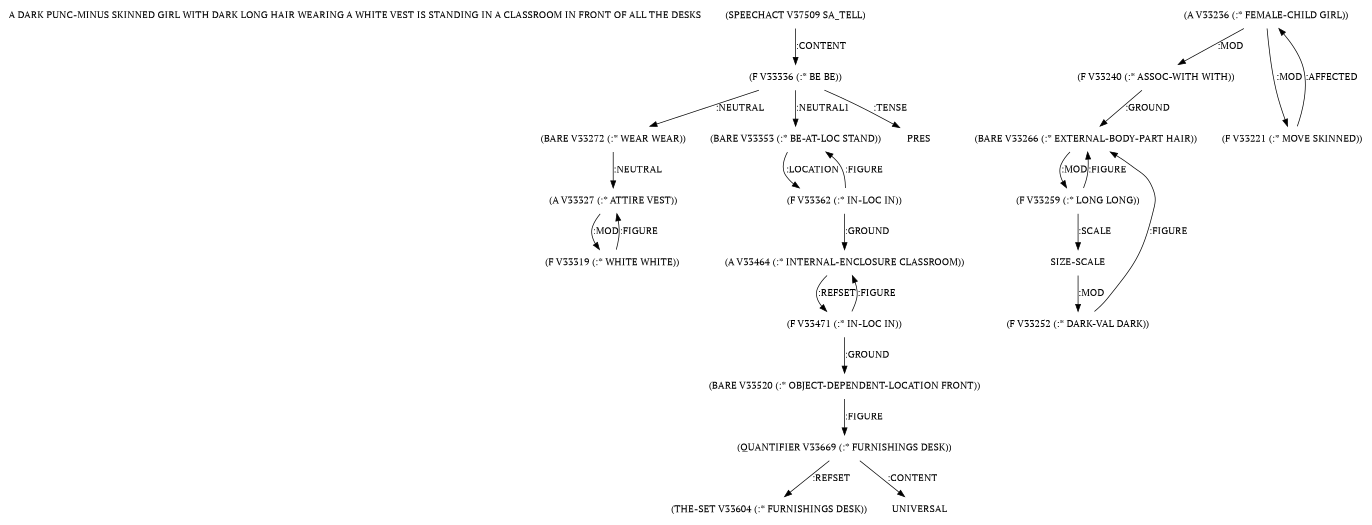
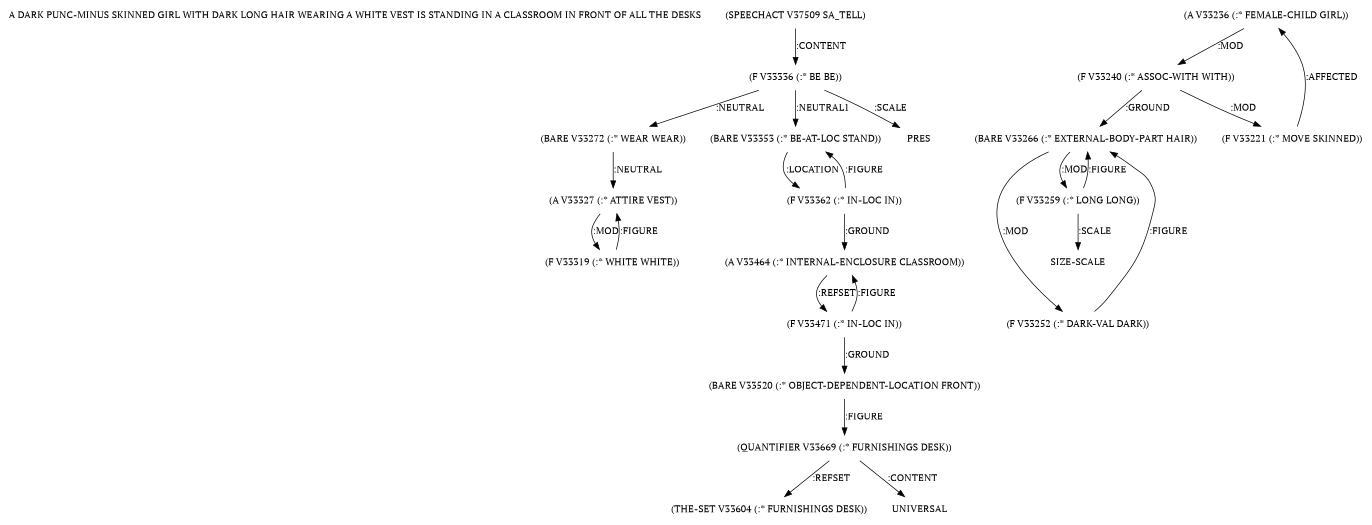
(1273, 75) -> (1217, 108)
(890, 108) -> (890, 108)
(1078, 290) -> (999, 228)
